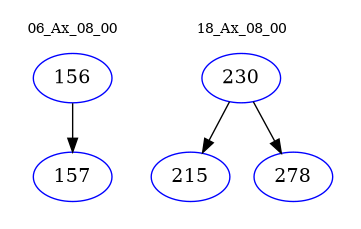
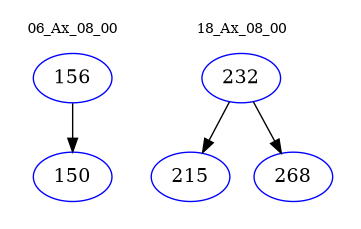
(241, 78) -> (241, 78)
(73, 177) -> (73, 177)
(293, 177) -> (293, 177)
